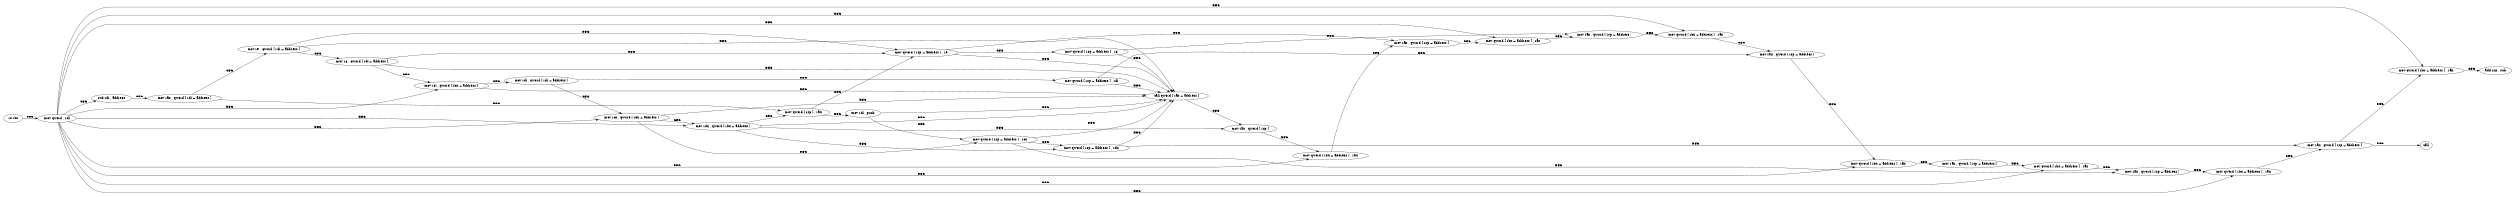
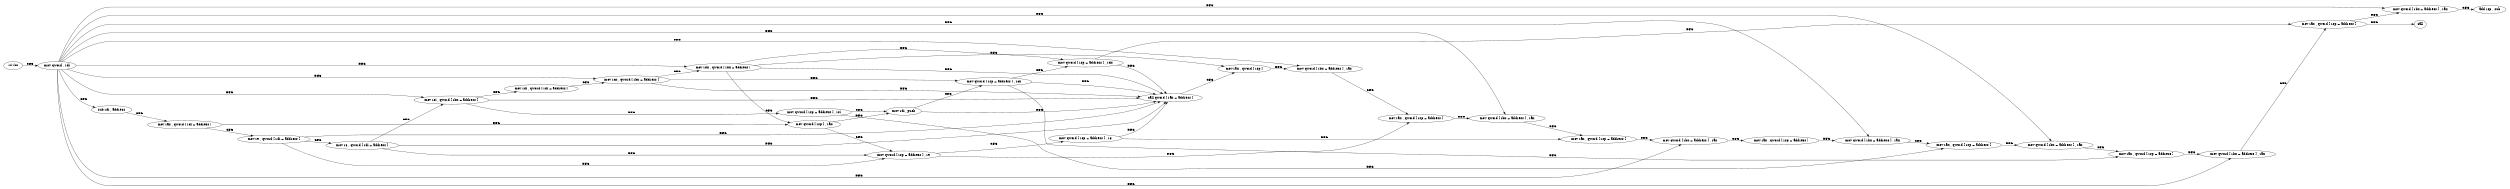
(1066, 62) -> none
(1091, 81) -> none
none -> (814, 112)
